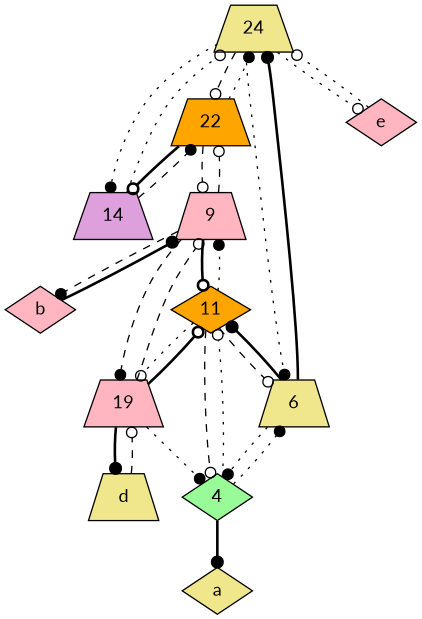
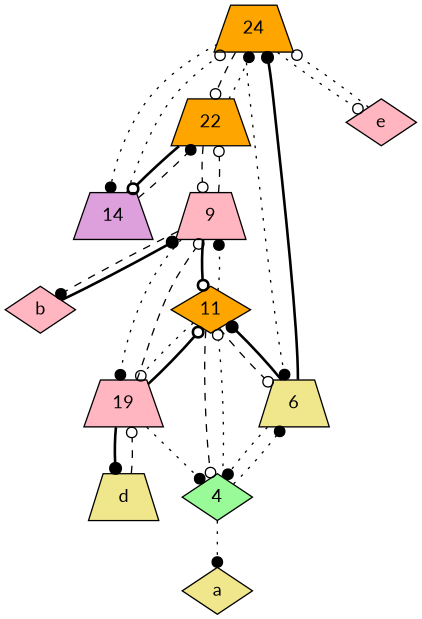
(254, 29) -> (254, 29)
(142, 300) -> (142, 300)
(217, 539) -> (217, 539)
